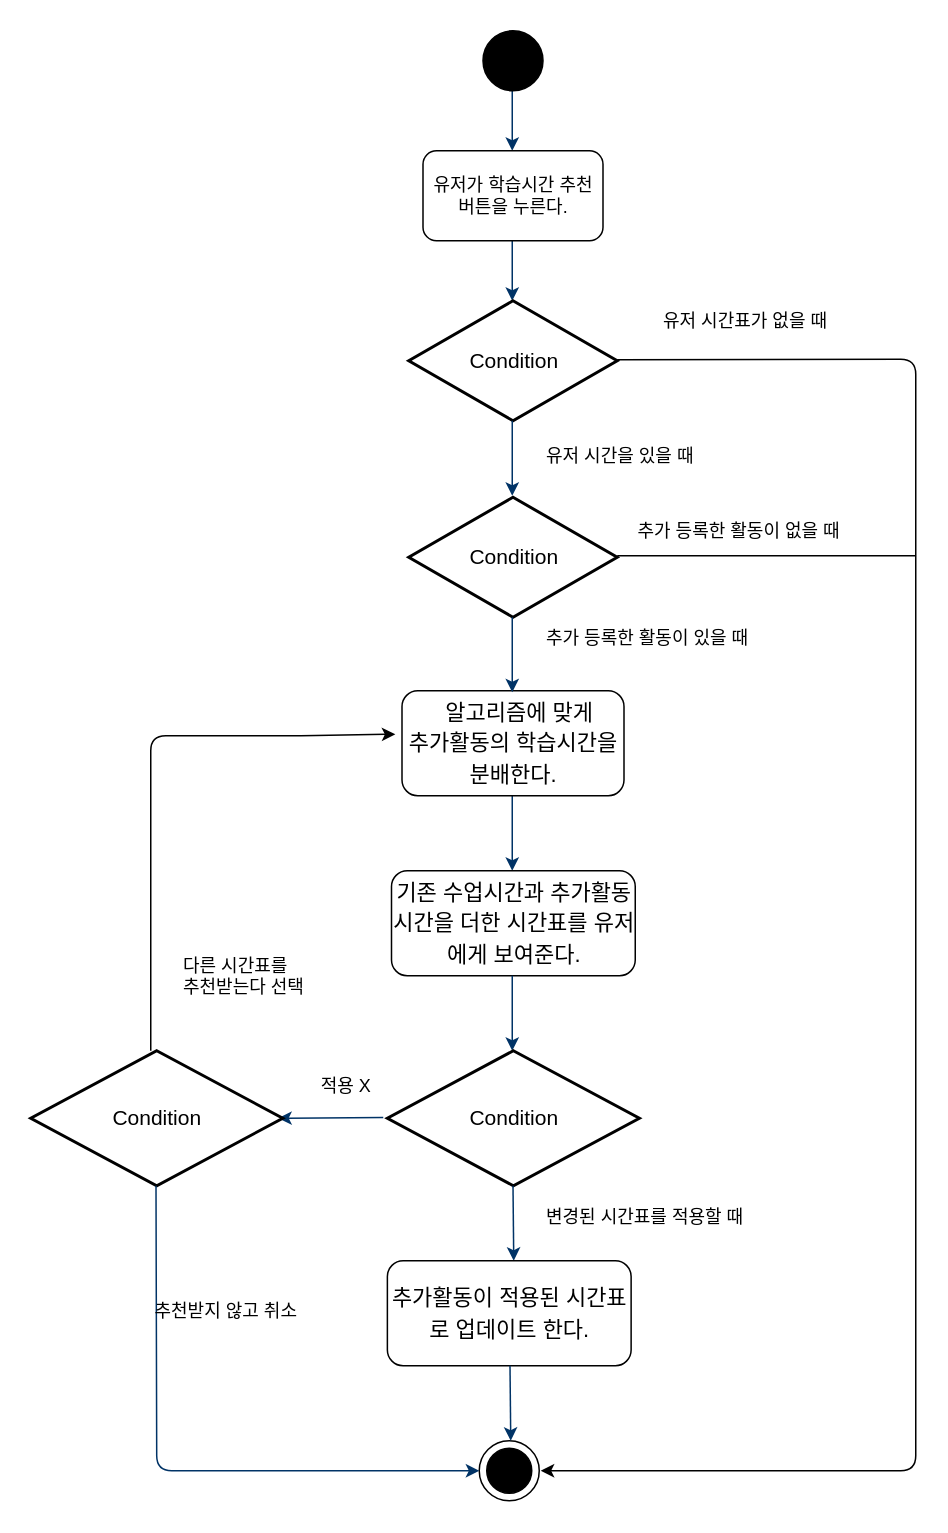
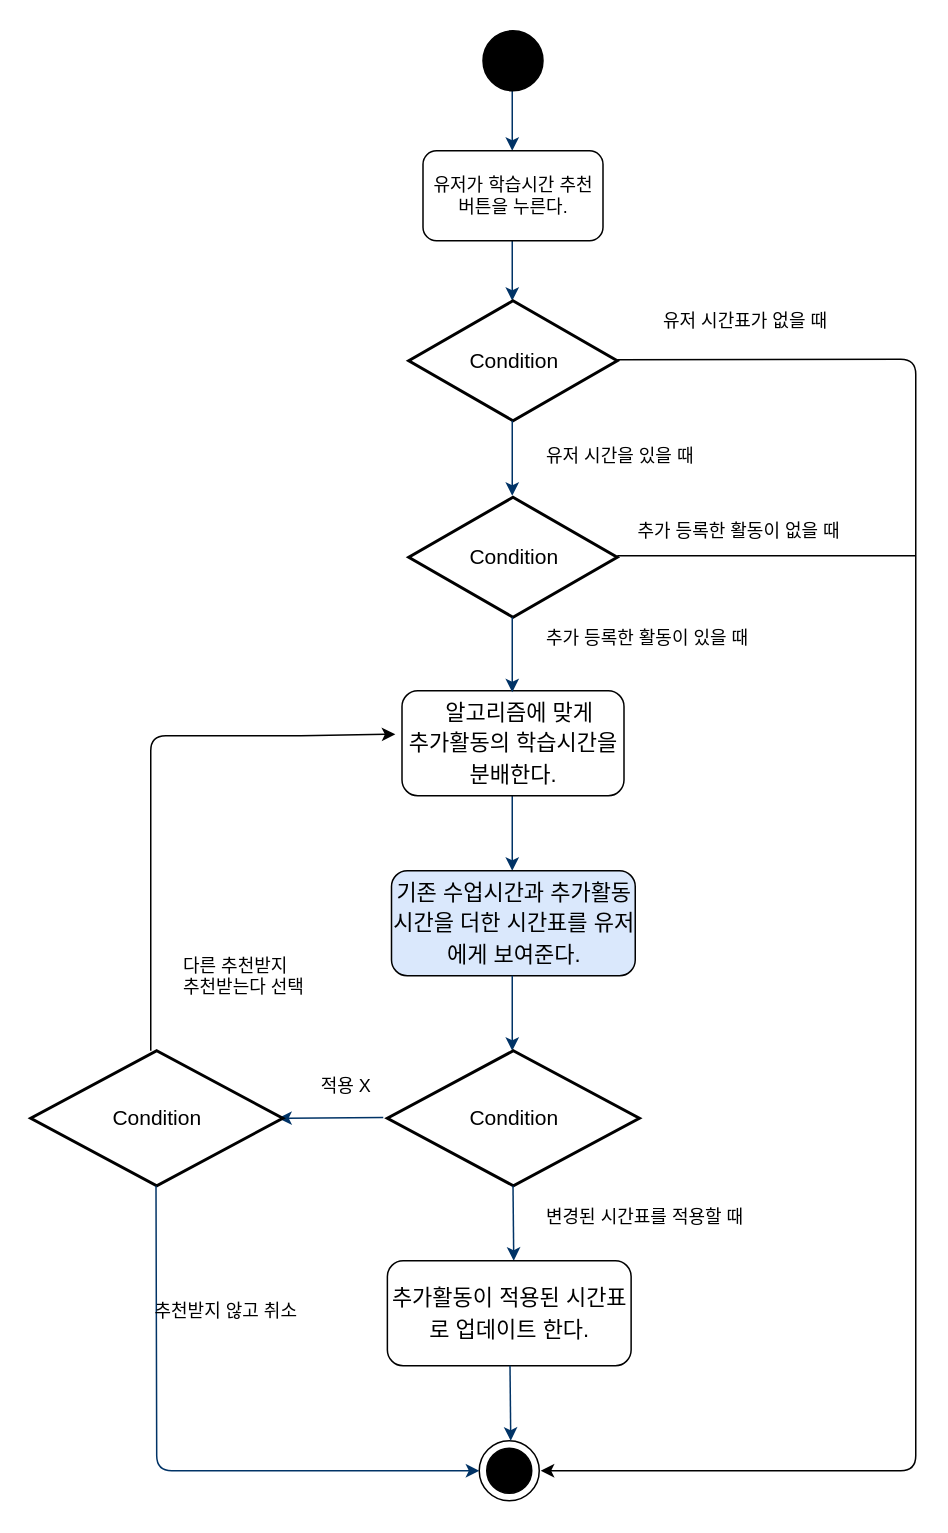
(513, 923) -> (513, 923)
(249, 978) -> (249, 978)
